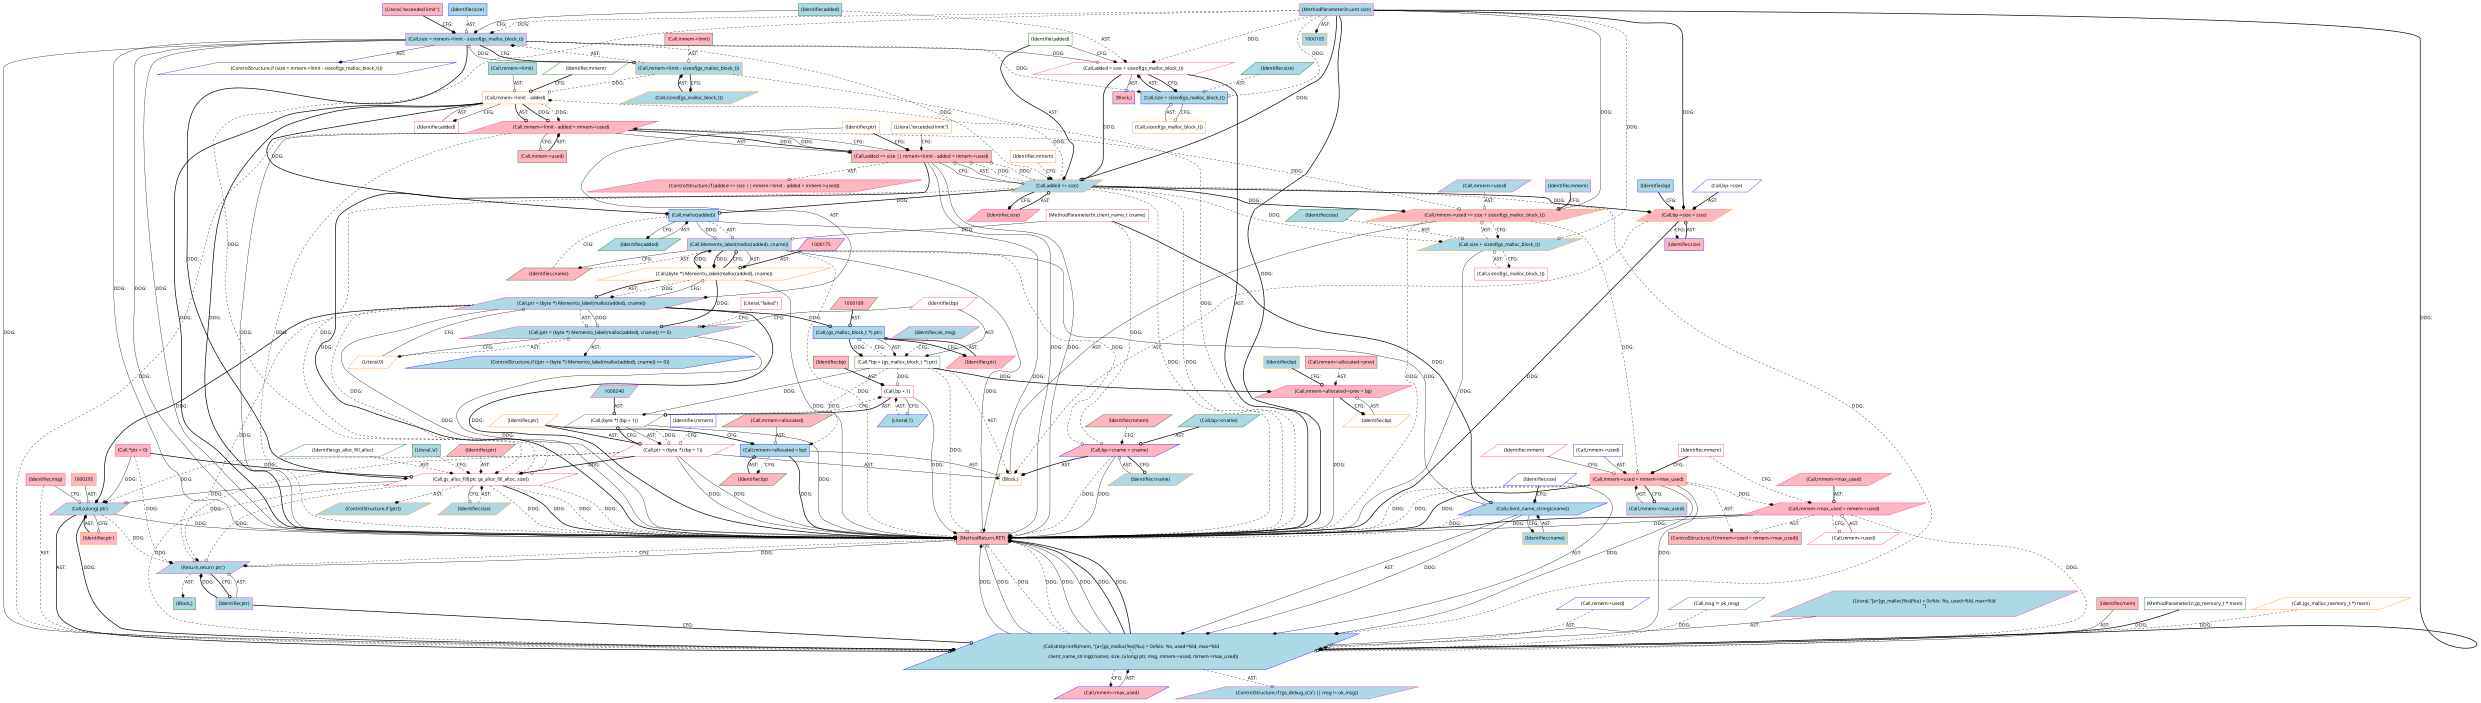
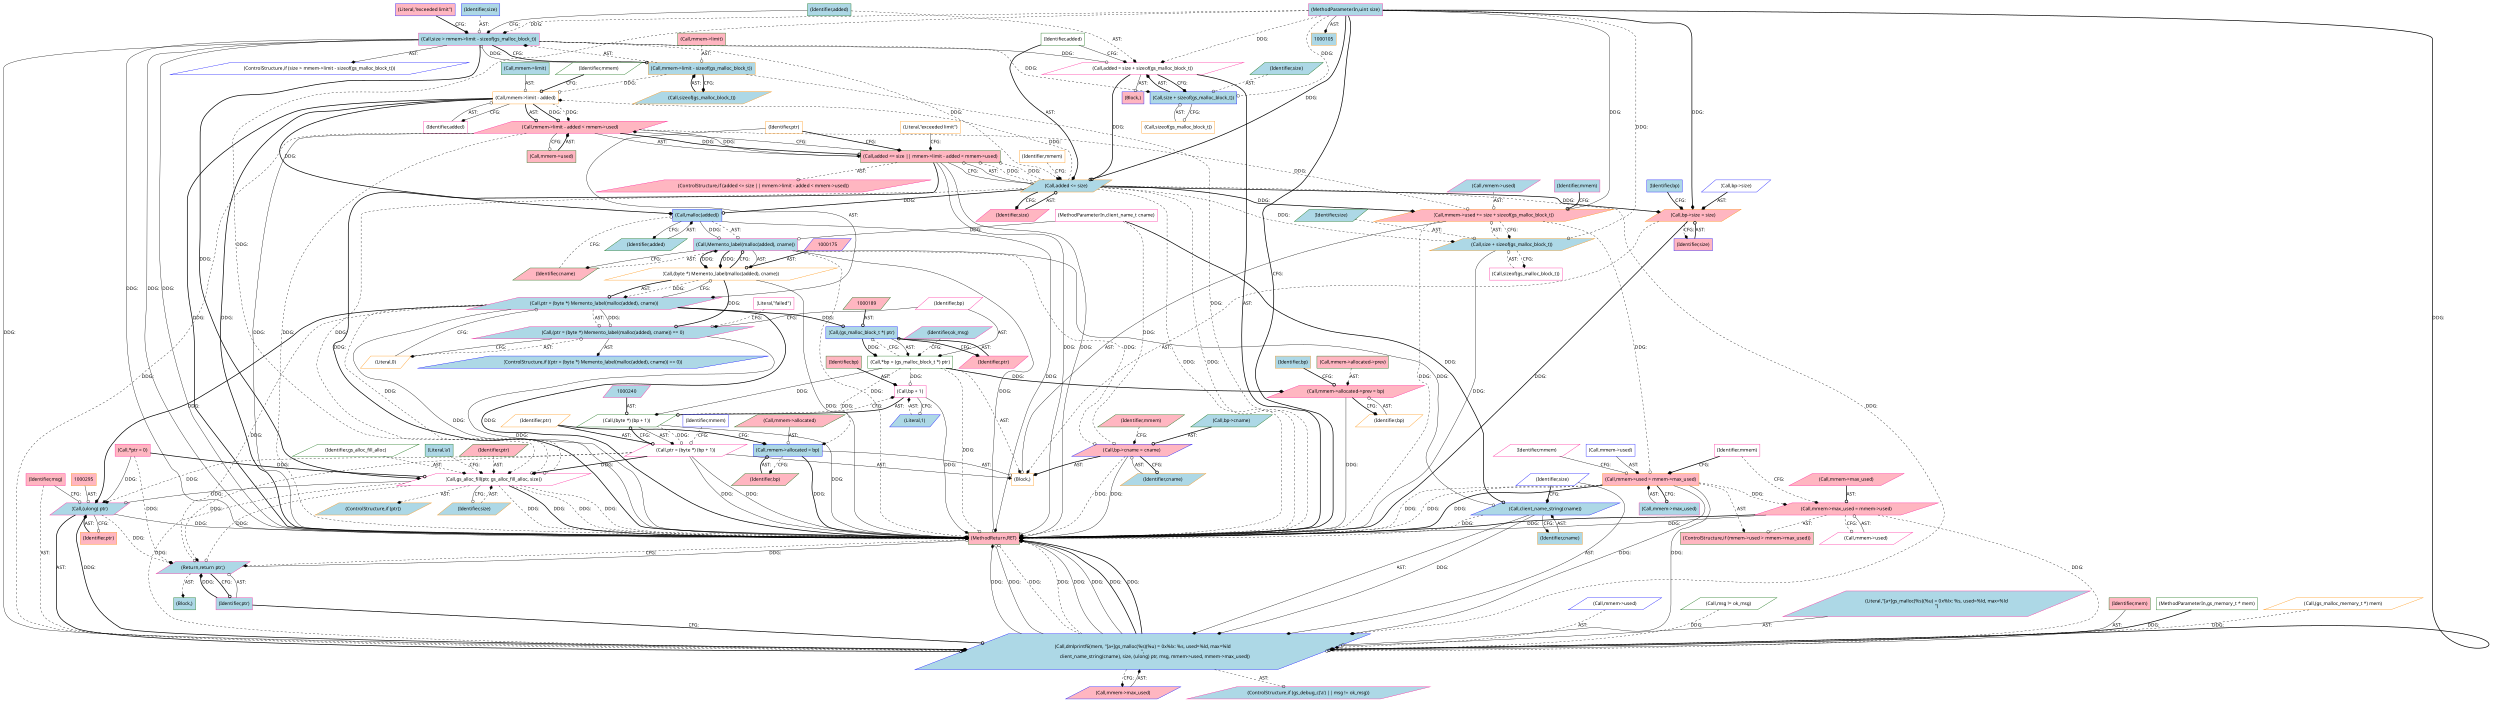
(1268, 274) -> (1279, 274)
